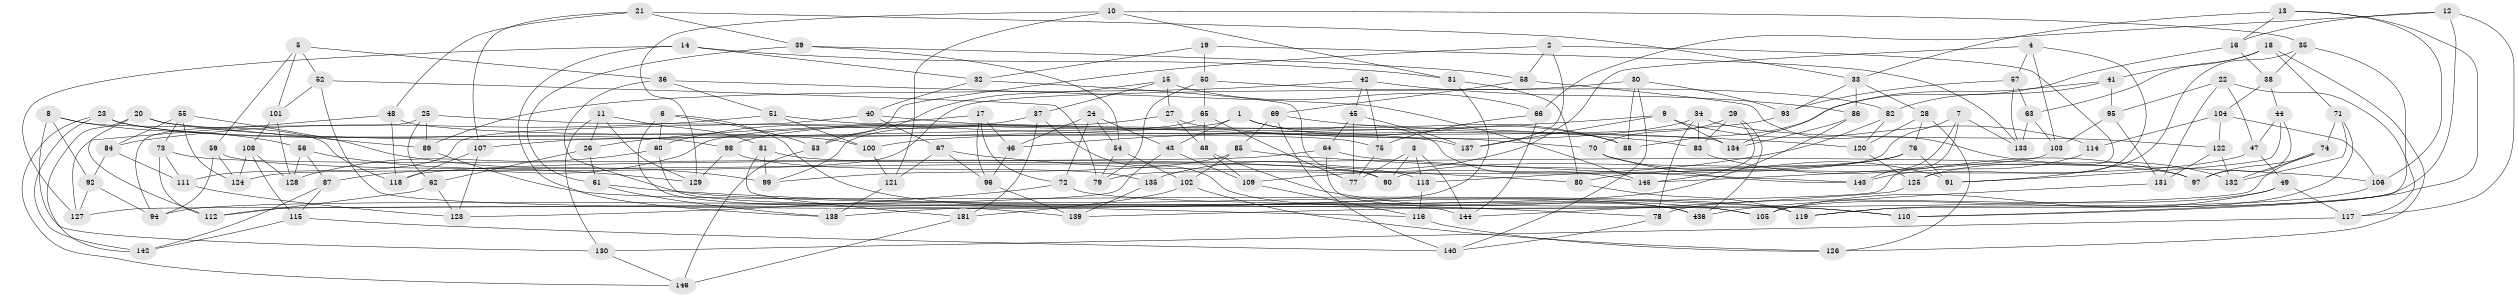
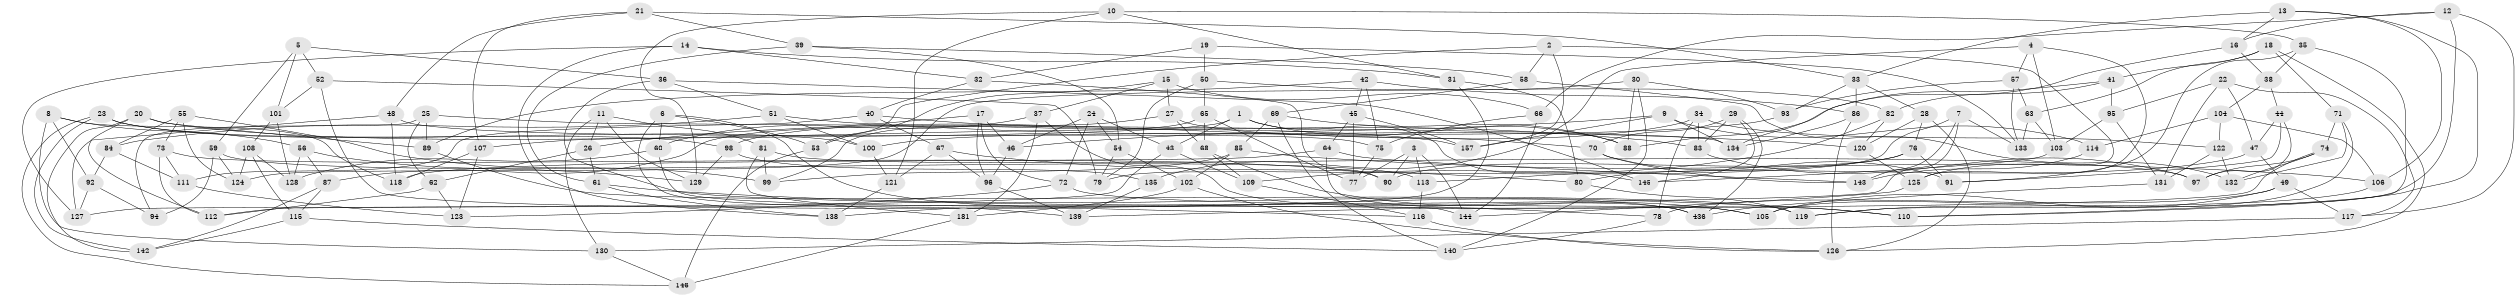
(1467, 149) -> (1467, 149)
(1013, 204) -> (1834, 178)
